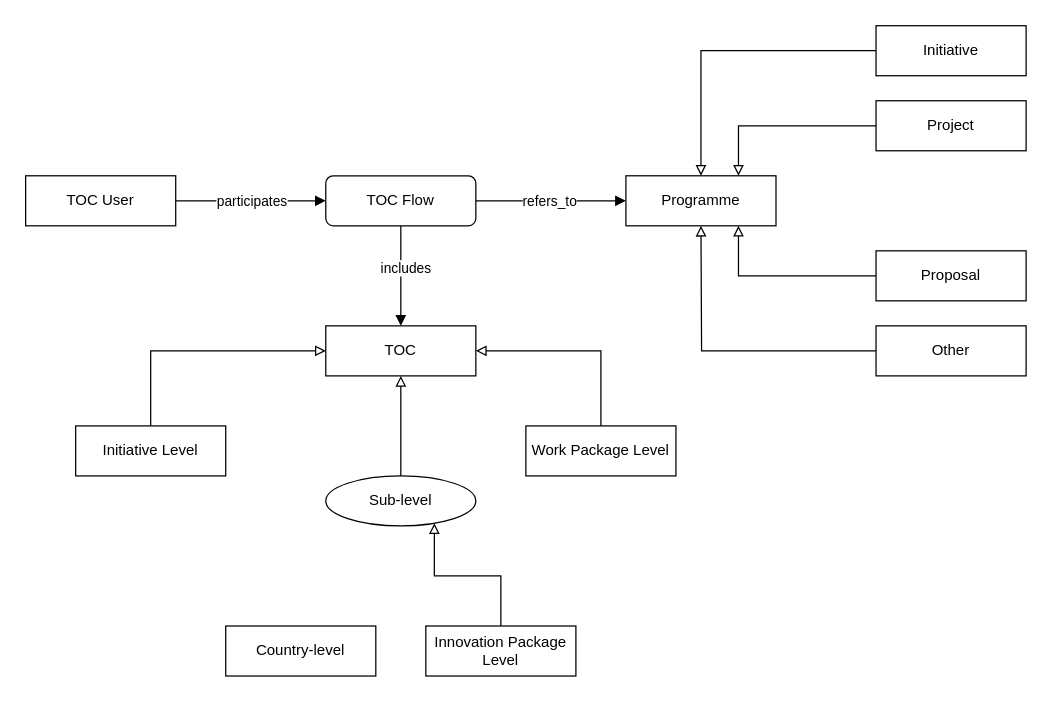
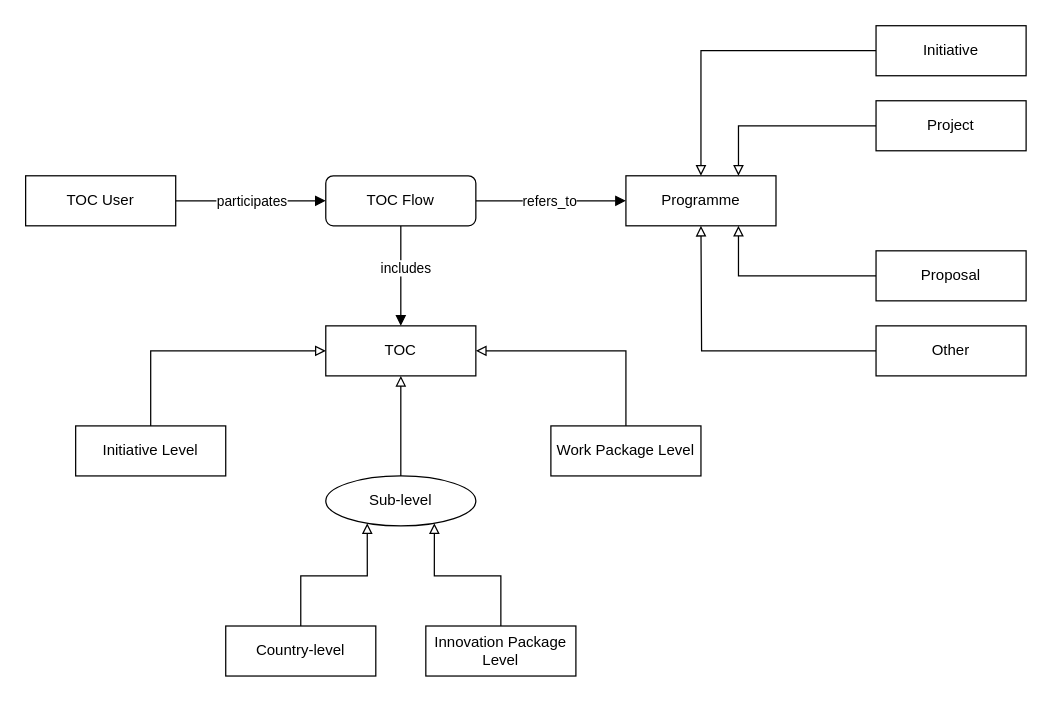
(601, 451) -> (626, 451)
none -> (330, 576)
